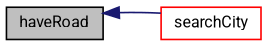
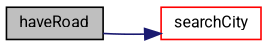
(140, 13) -> (124, 34)
